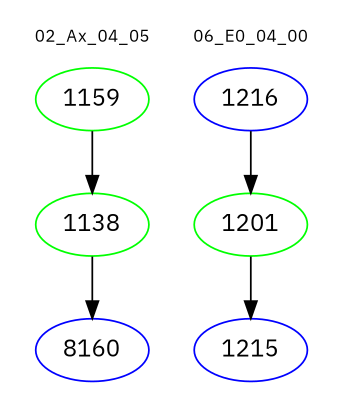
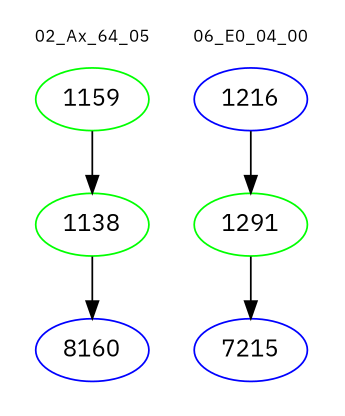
(93, 37) -> (93, 37)
(251, 225) -> (251, 225)
(251, 350) -> (251, 350)
